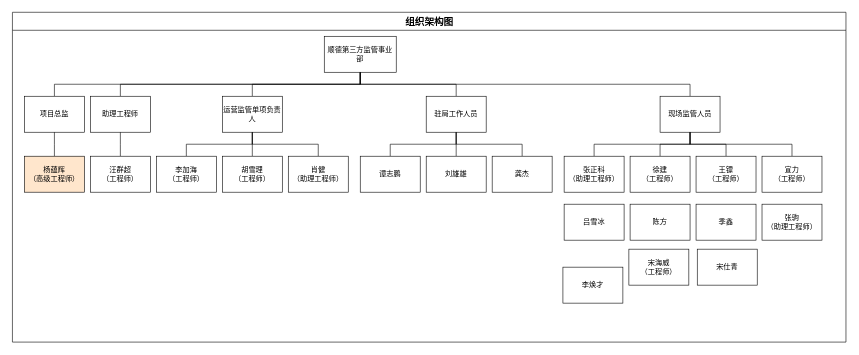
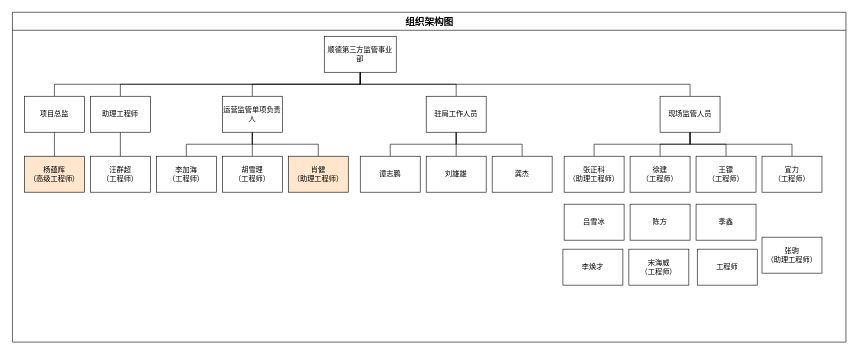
(318, 174) -> (318, 174)
(792, 222) -> (792, 255)
(728, 267) -> (728, 267)
(593, 285) -> (593, 267)
